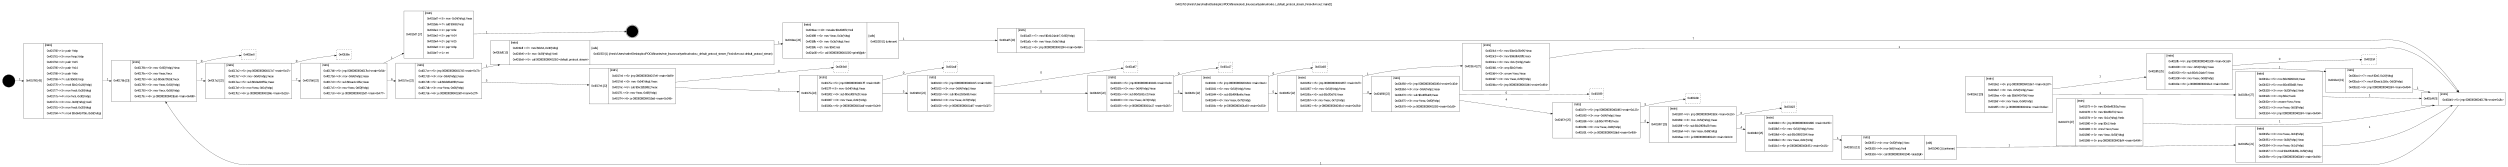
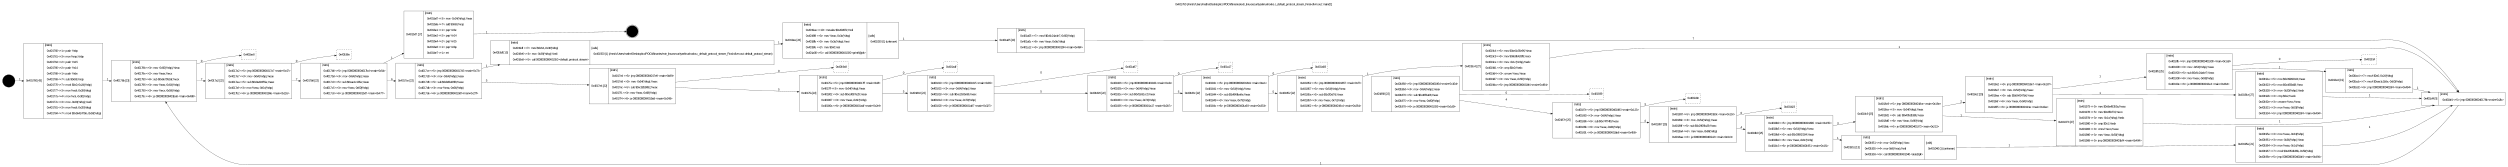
(1366, 94) -> none
none -> (1899, 114)
